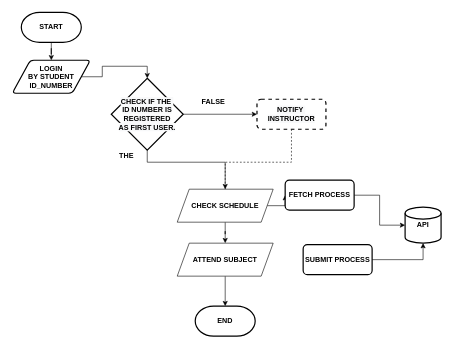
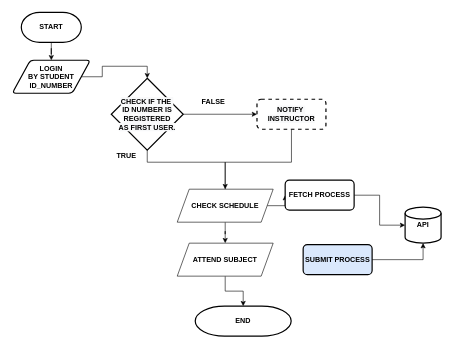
(127, 156) -> (127, 156)
(277, 162) -> (277, 162)
(338, 260) -> (338, 260)
(225, 321) -> (243, 321)
